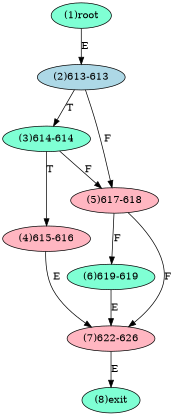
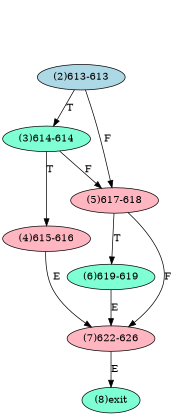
(81, 16) -> none
(117, 239) -> (117, 239)
